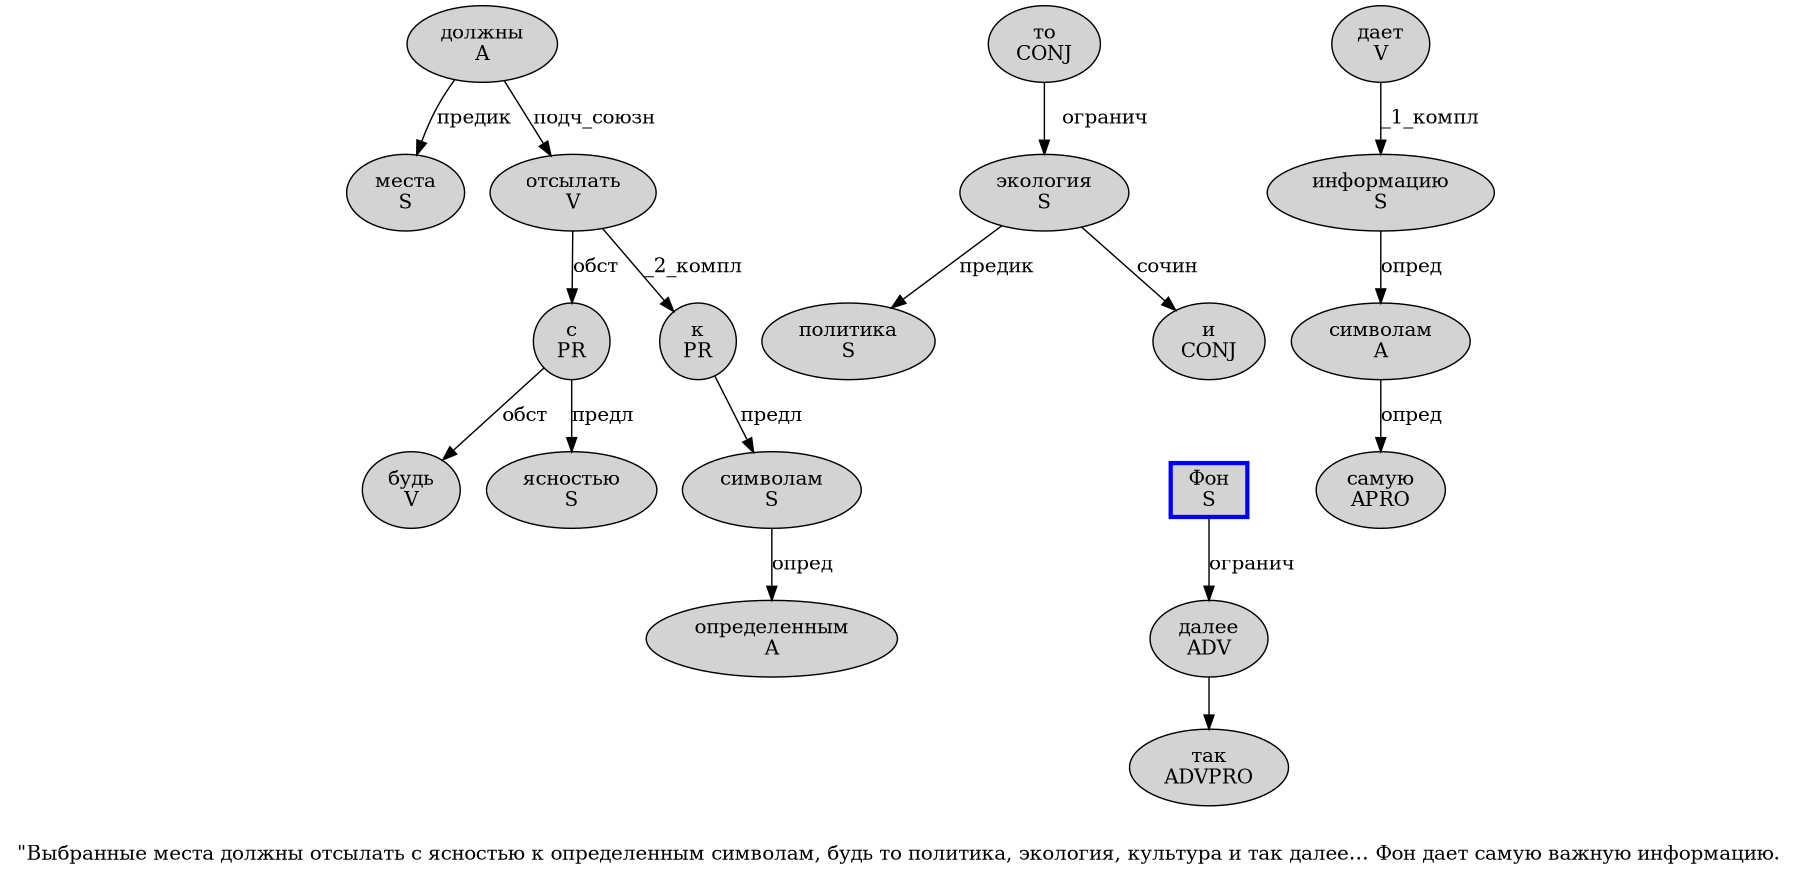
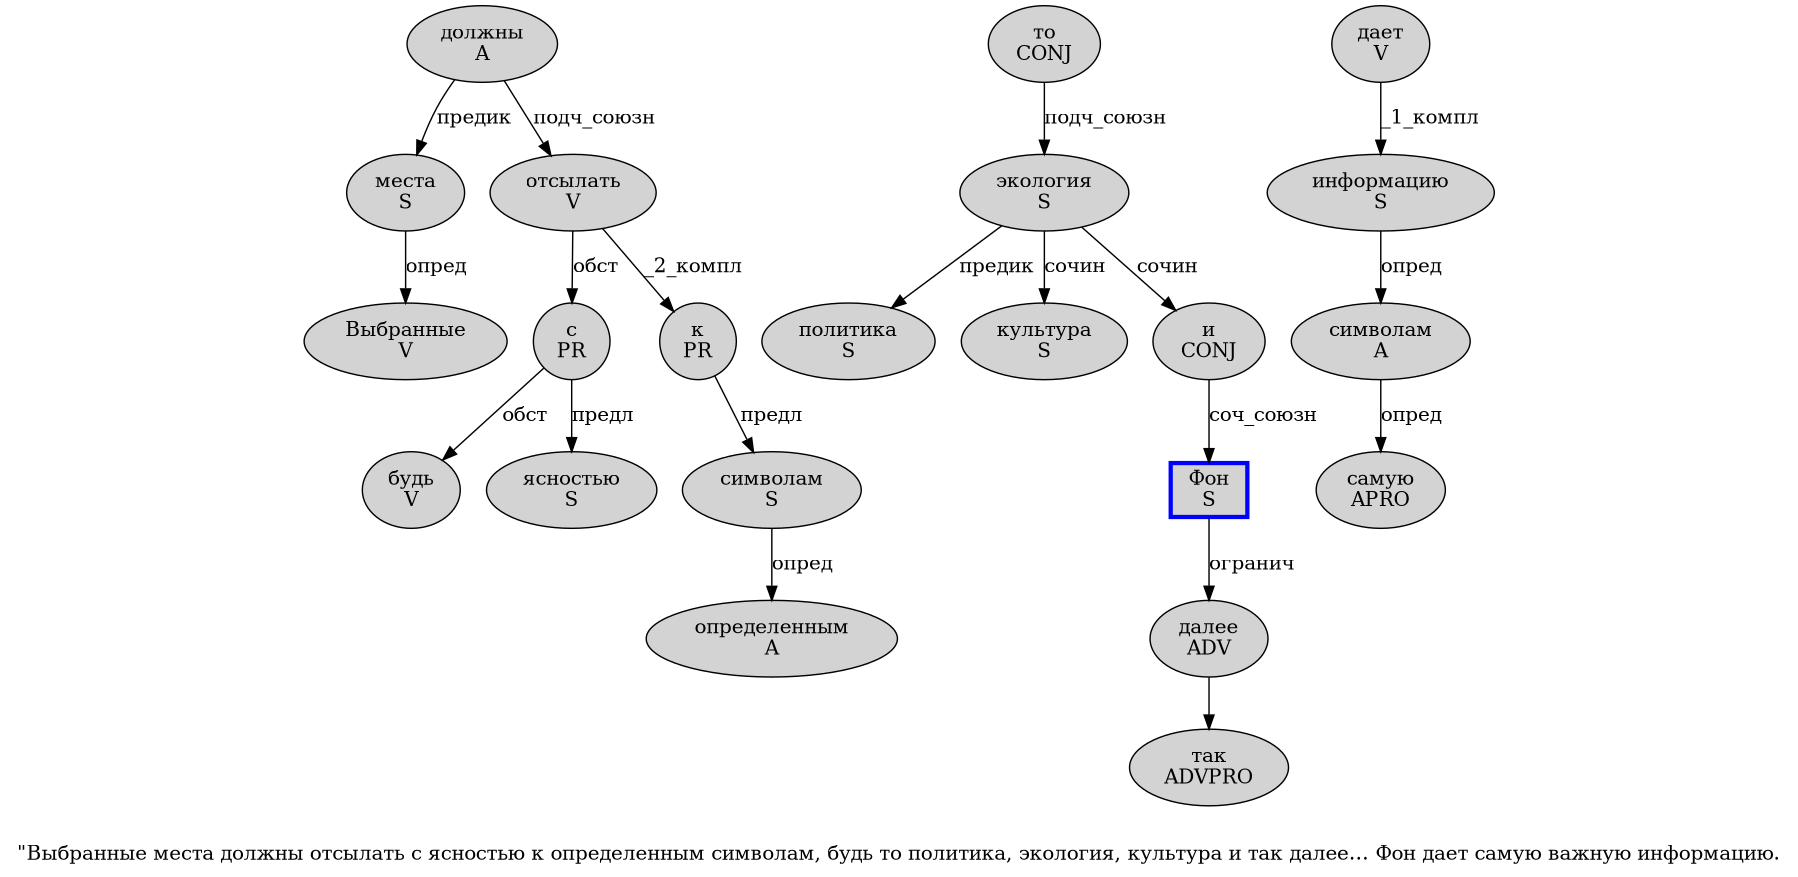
(1105, 118) -> (1105, 118)
none -> (406, 341)
none -> (1044, 341)
none -> (1209, 414)
